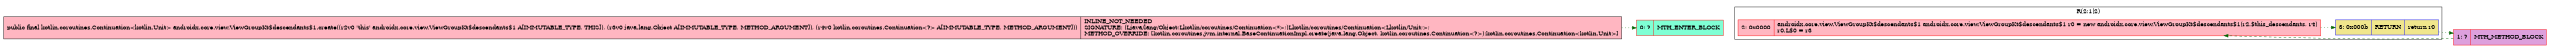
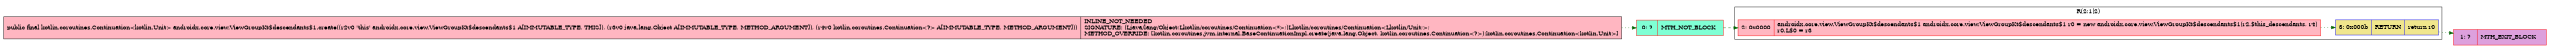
(1688, 28) -> (1688, 28)
(2509, 37) -> (2508, 37)
(2341, 39) -> (1729, 28)
